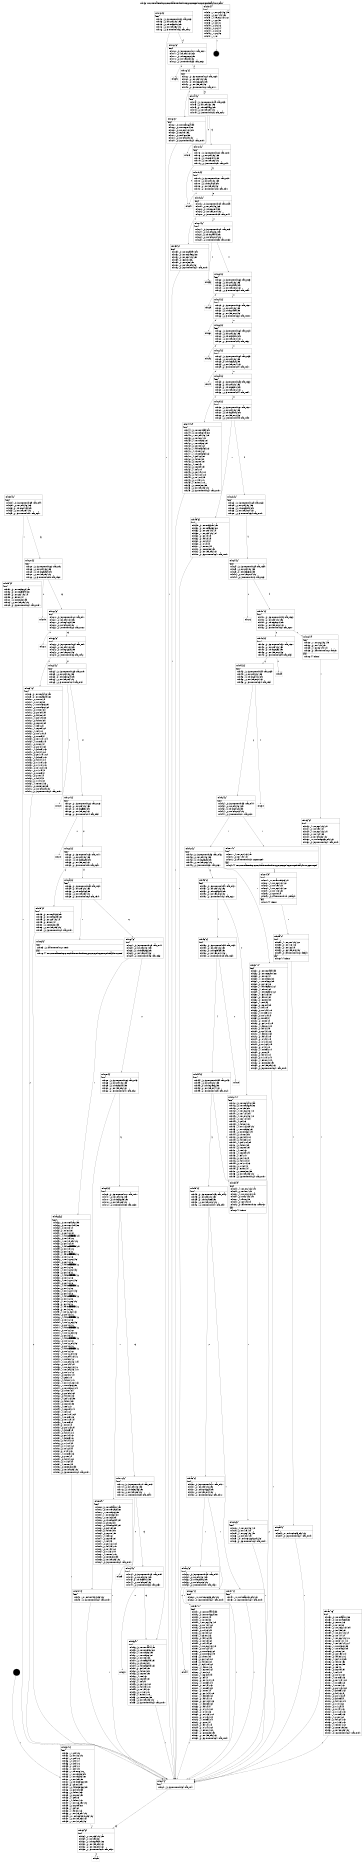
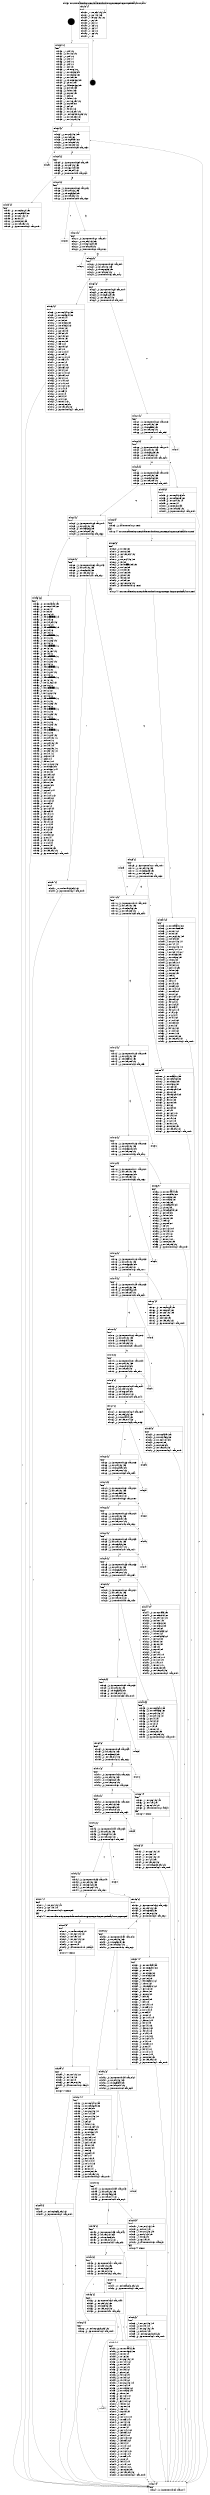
none -> (71, 152)
none -> (152, 568)
(58, 806) -> none
(134, 1540) -> (124, 882)
(145, 1613) -> (129, 1101)
none -> (136, 1752)
